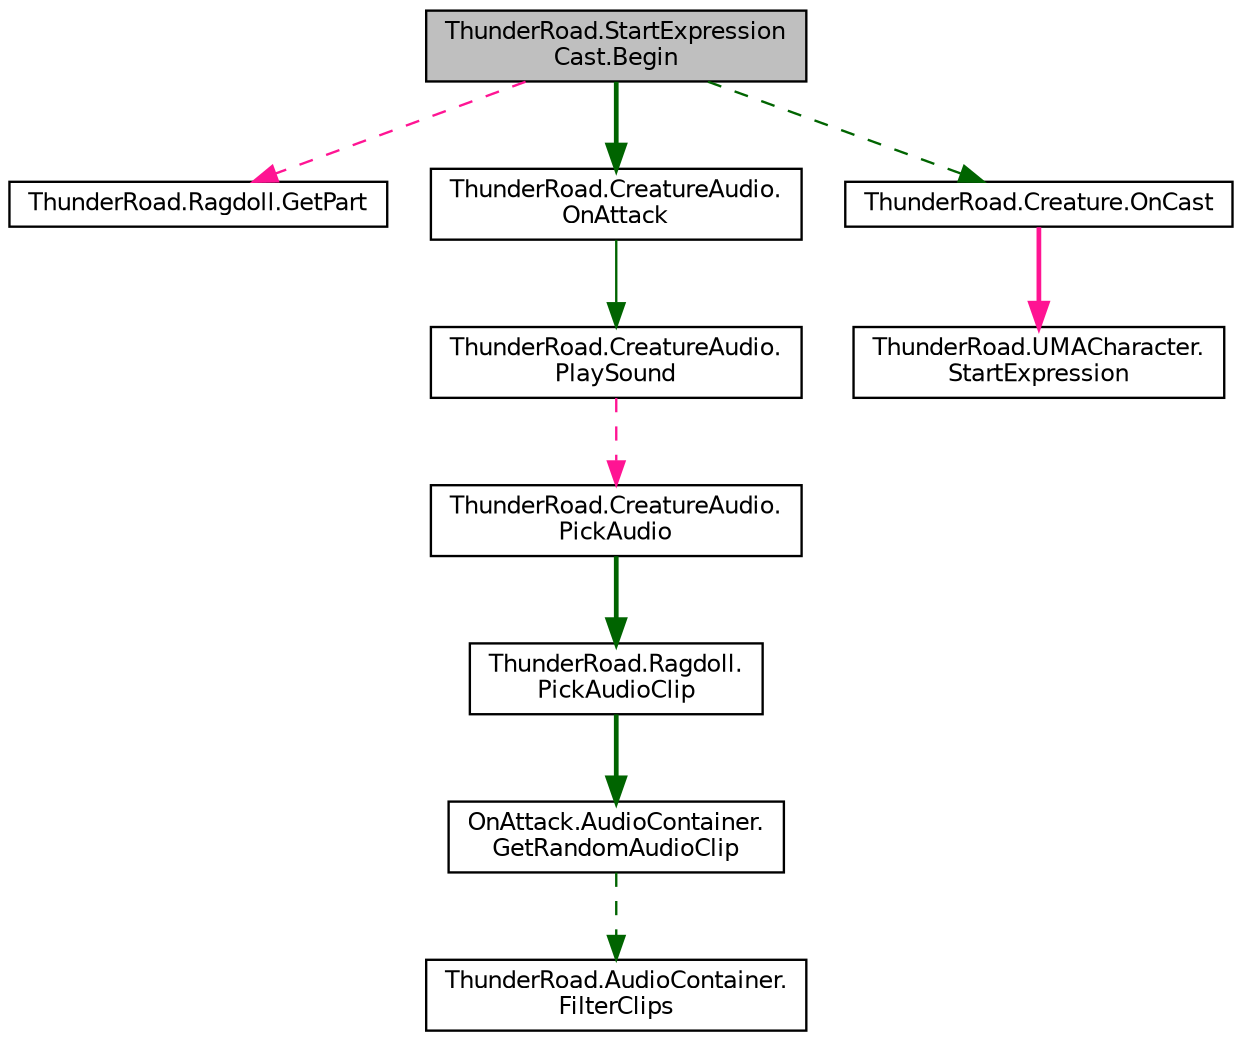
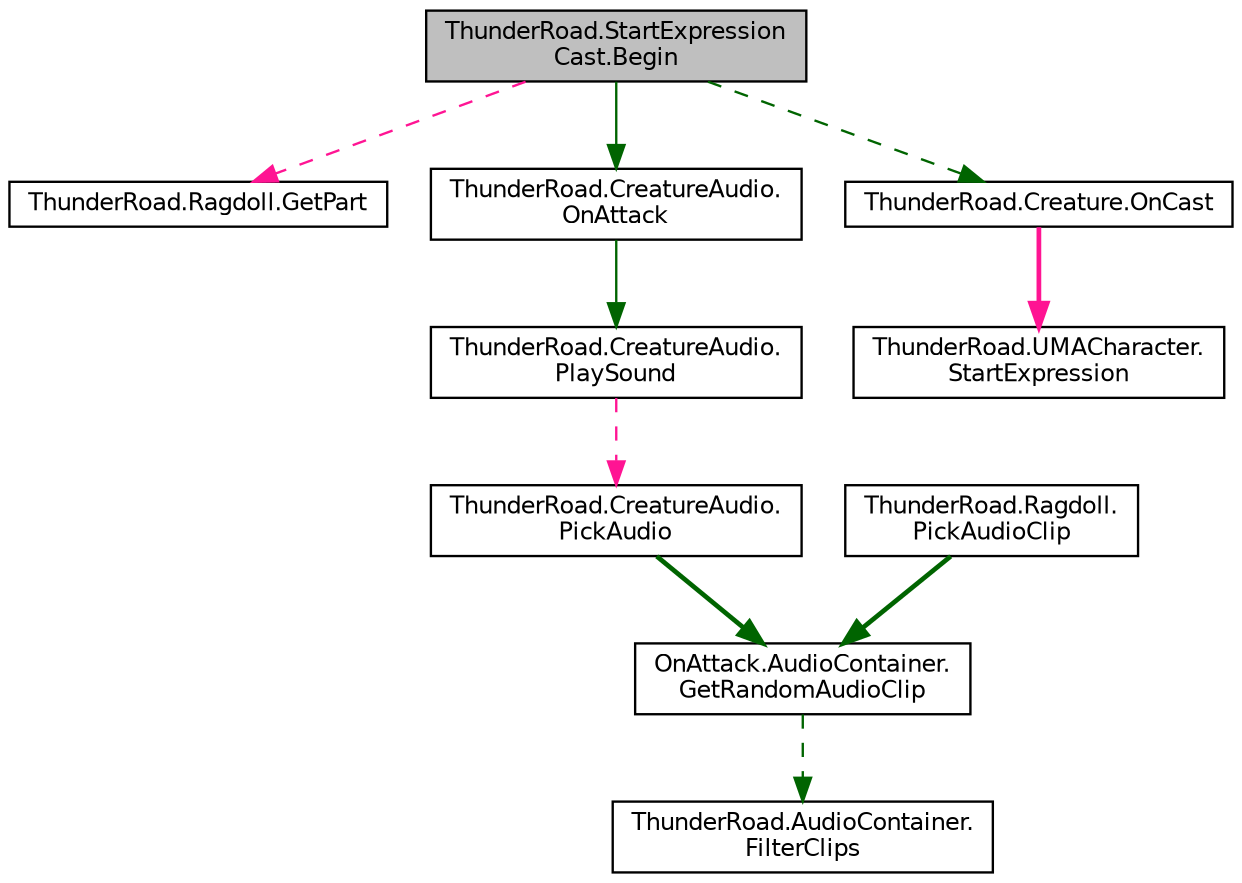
(616, 113) -> (616, 113)
(616, 588) -> (700, 592)
